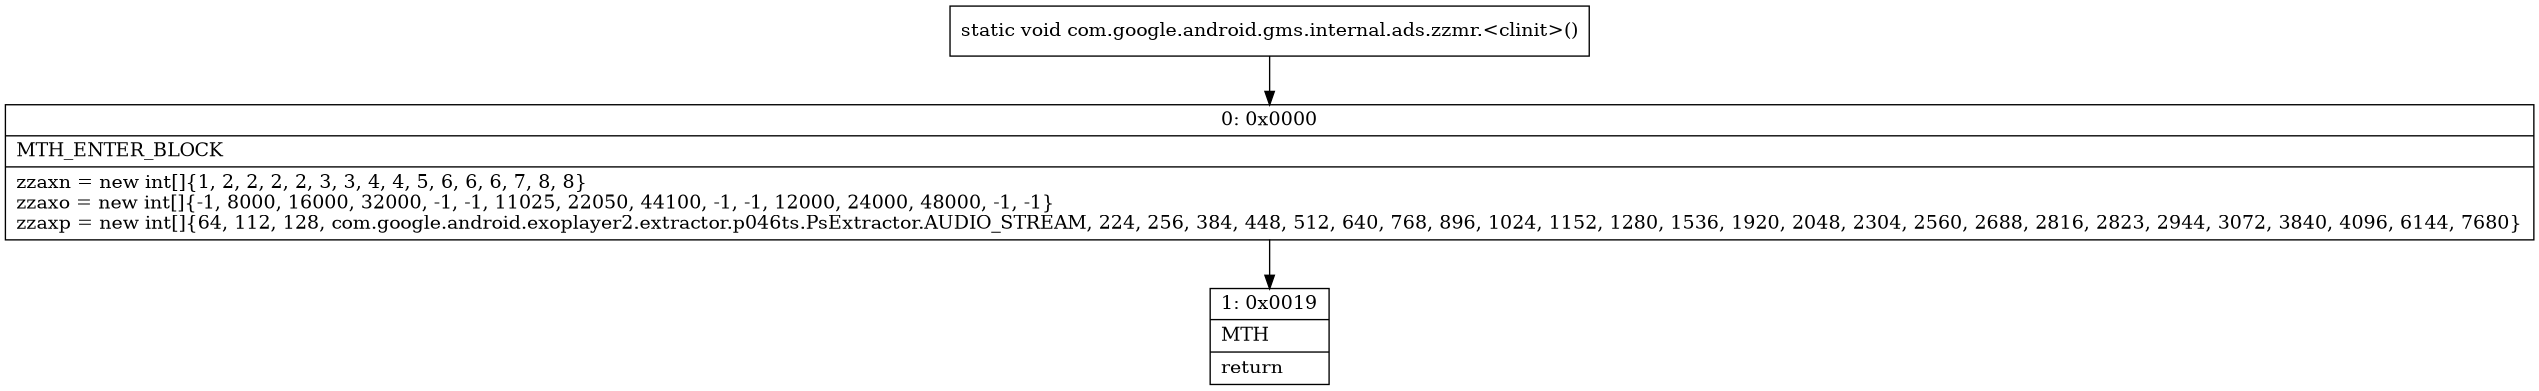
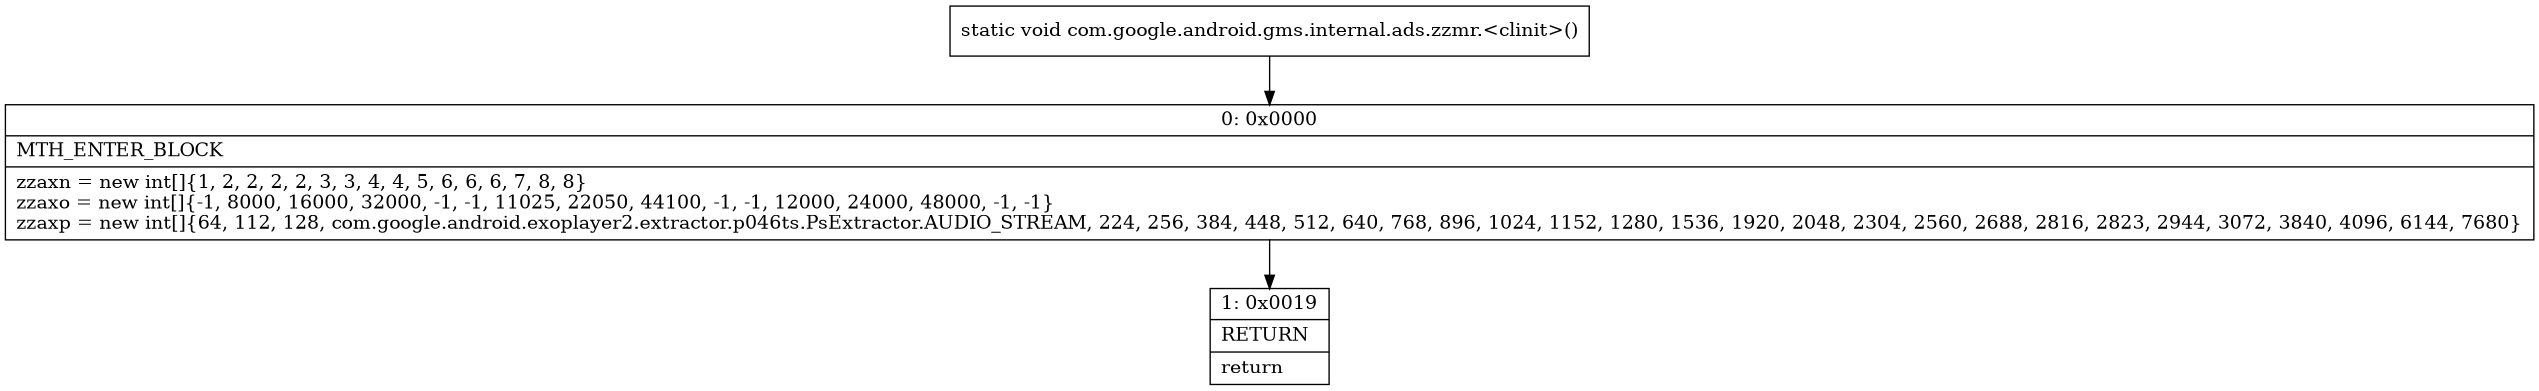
(1245, 335) -> (1265, 335)
